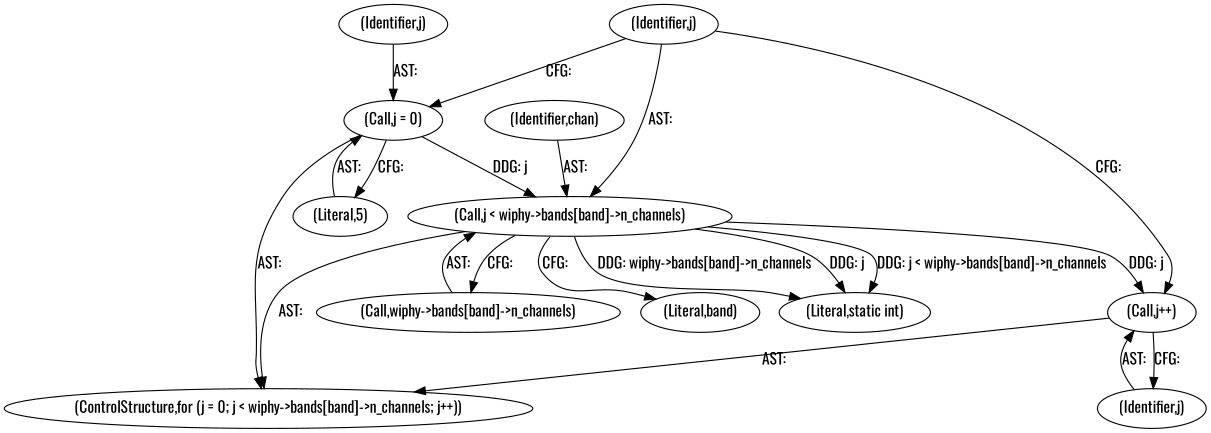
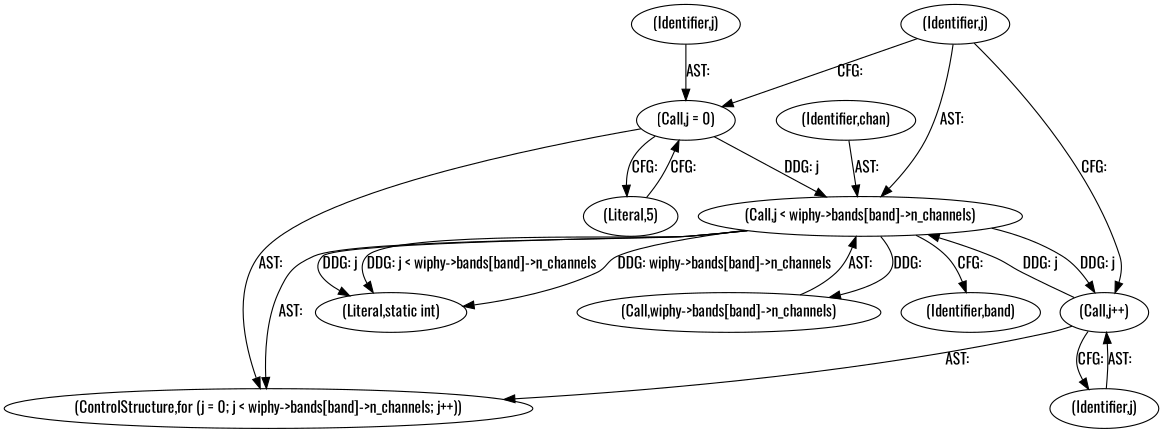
(351, 168) -> (685, 168)
(502, 264) -> (909, 264)
none -> (1008, 264)
(700, 312) -> (971, 312)
